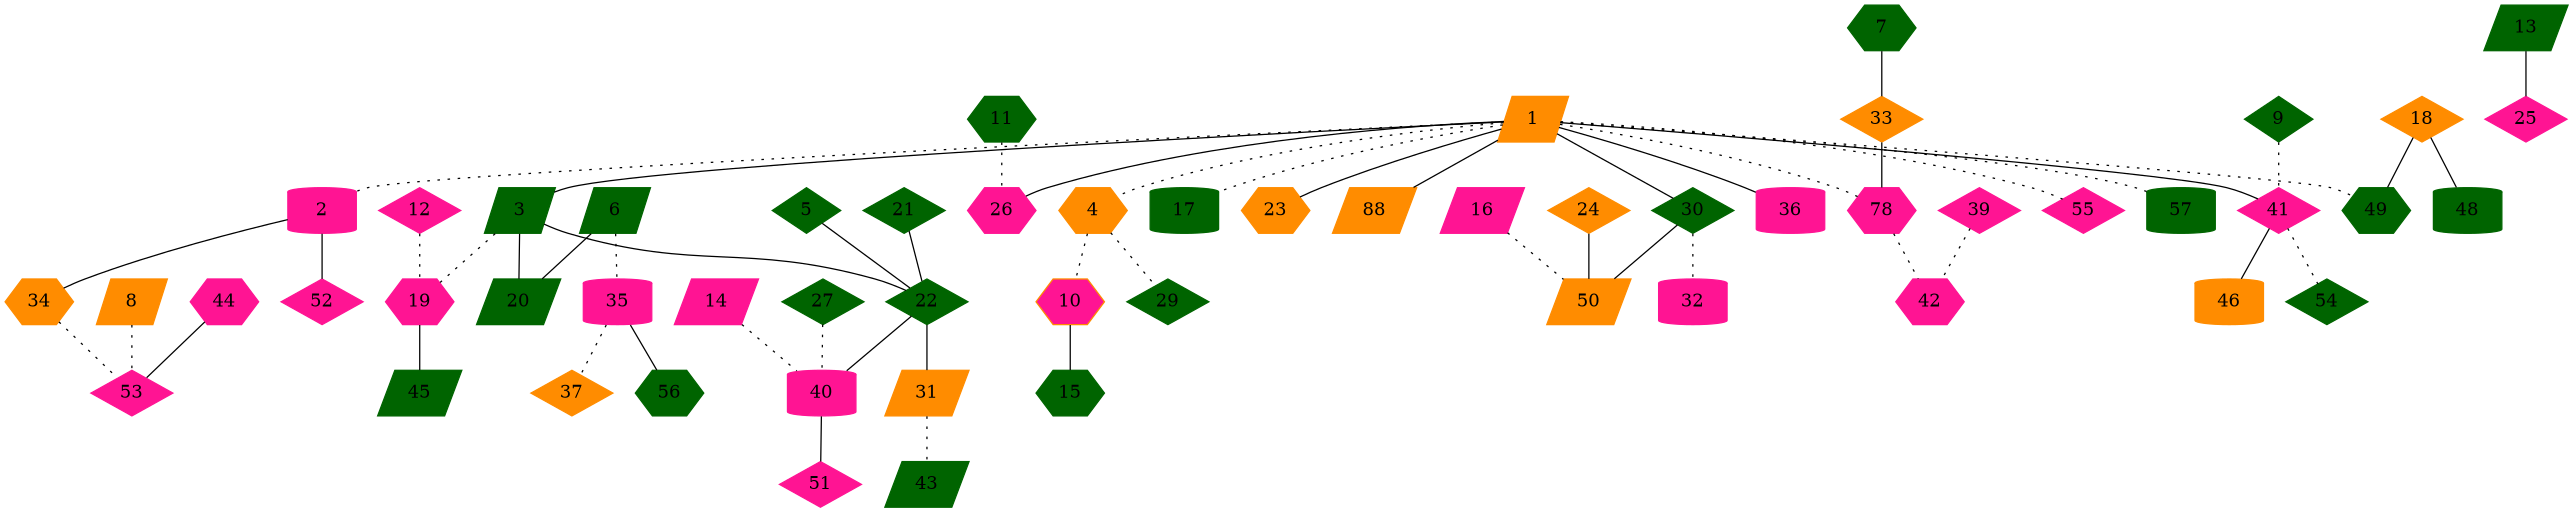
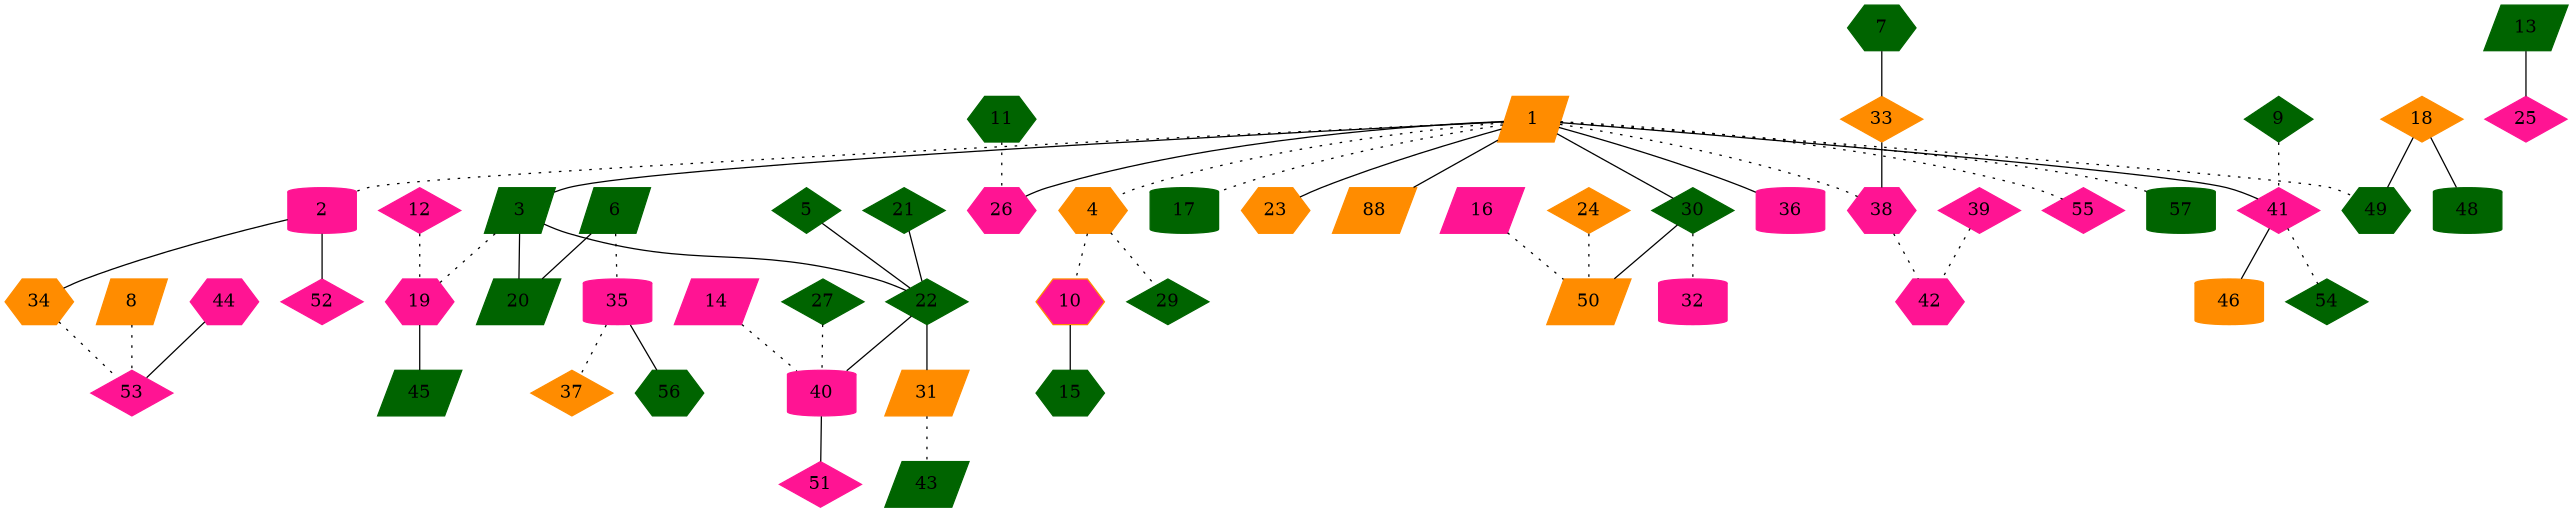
(1882, 210) -> (1882, 210)
(1589, 256) -> (1589, 256)
